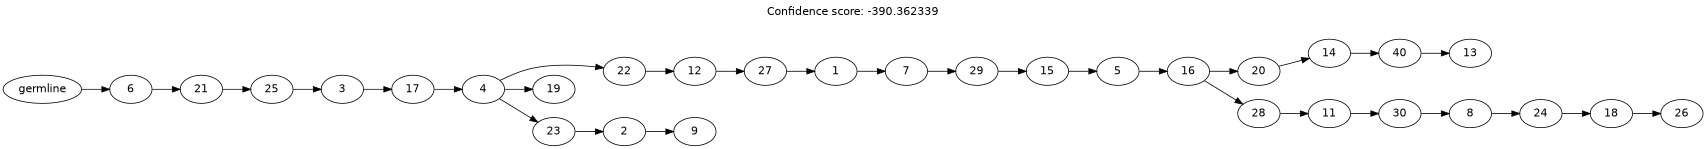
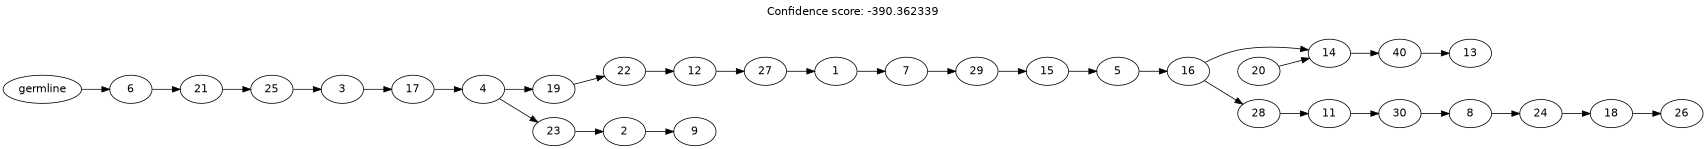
(547, 66) -> (585, 81)
(1220, 71) -> (1252, 48)
